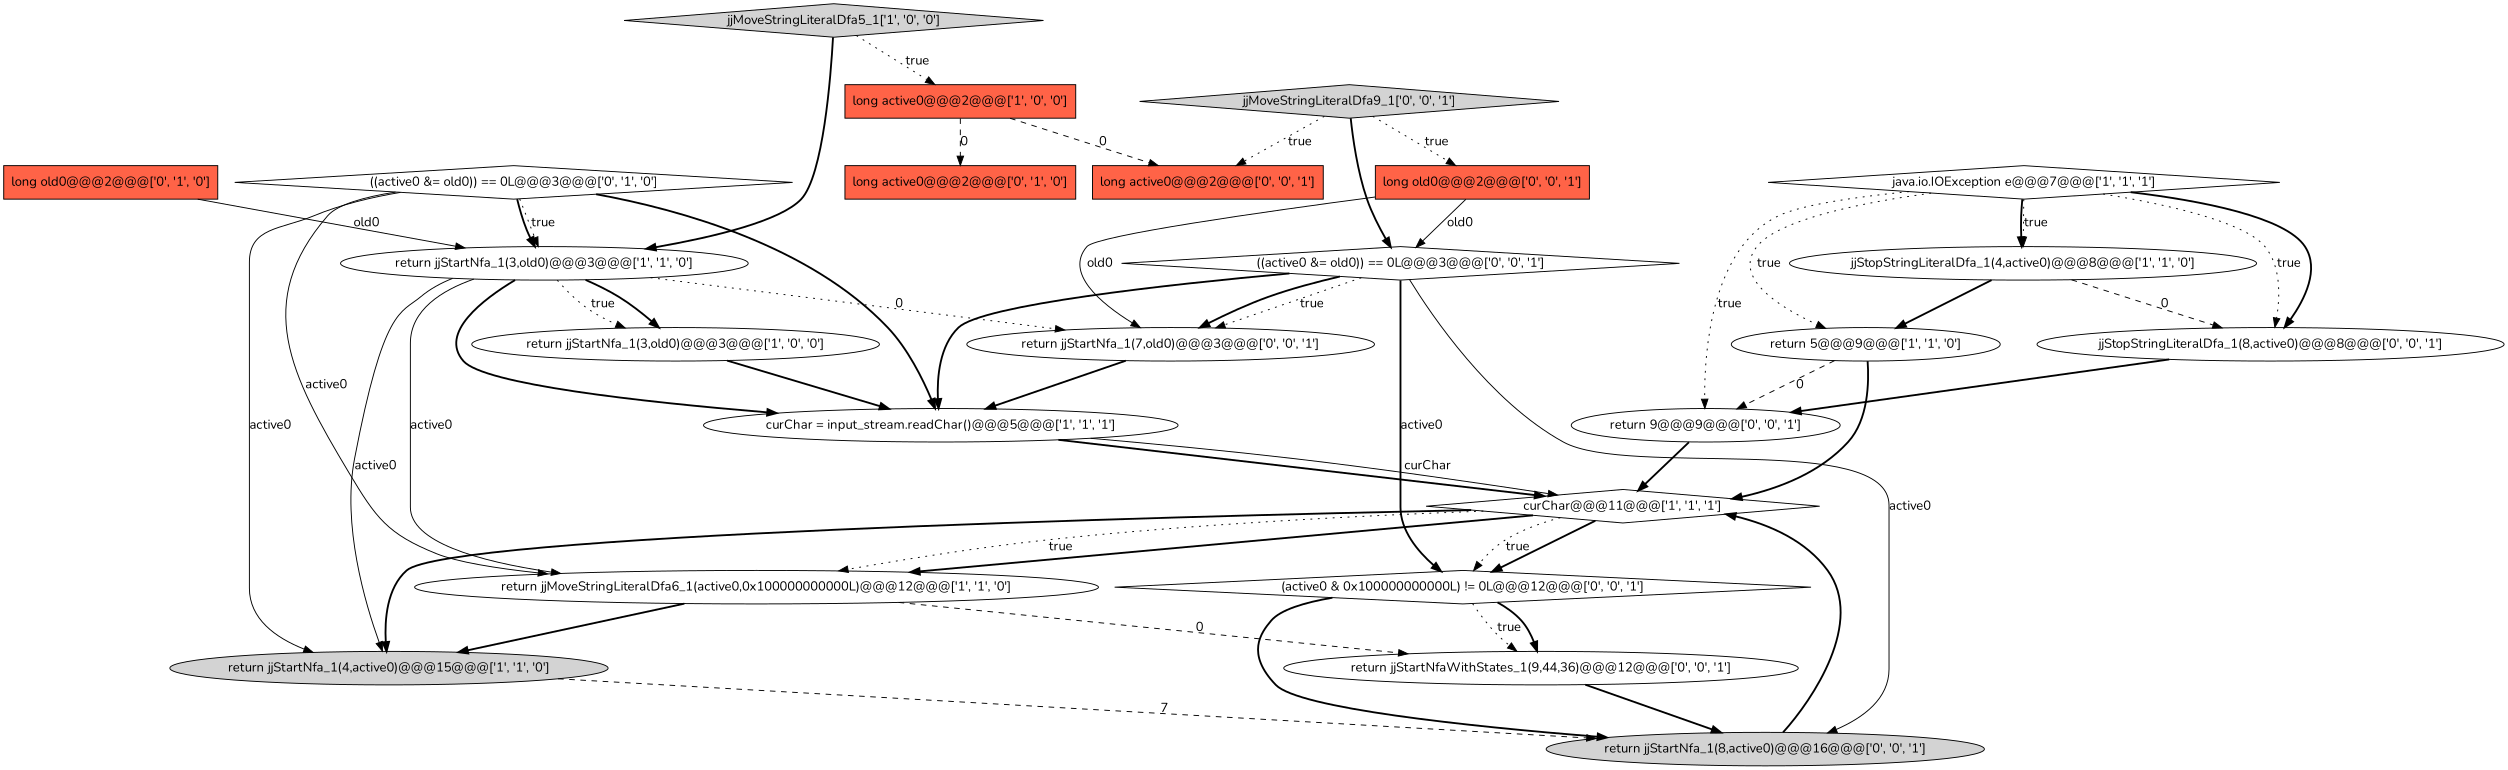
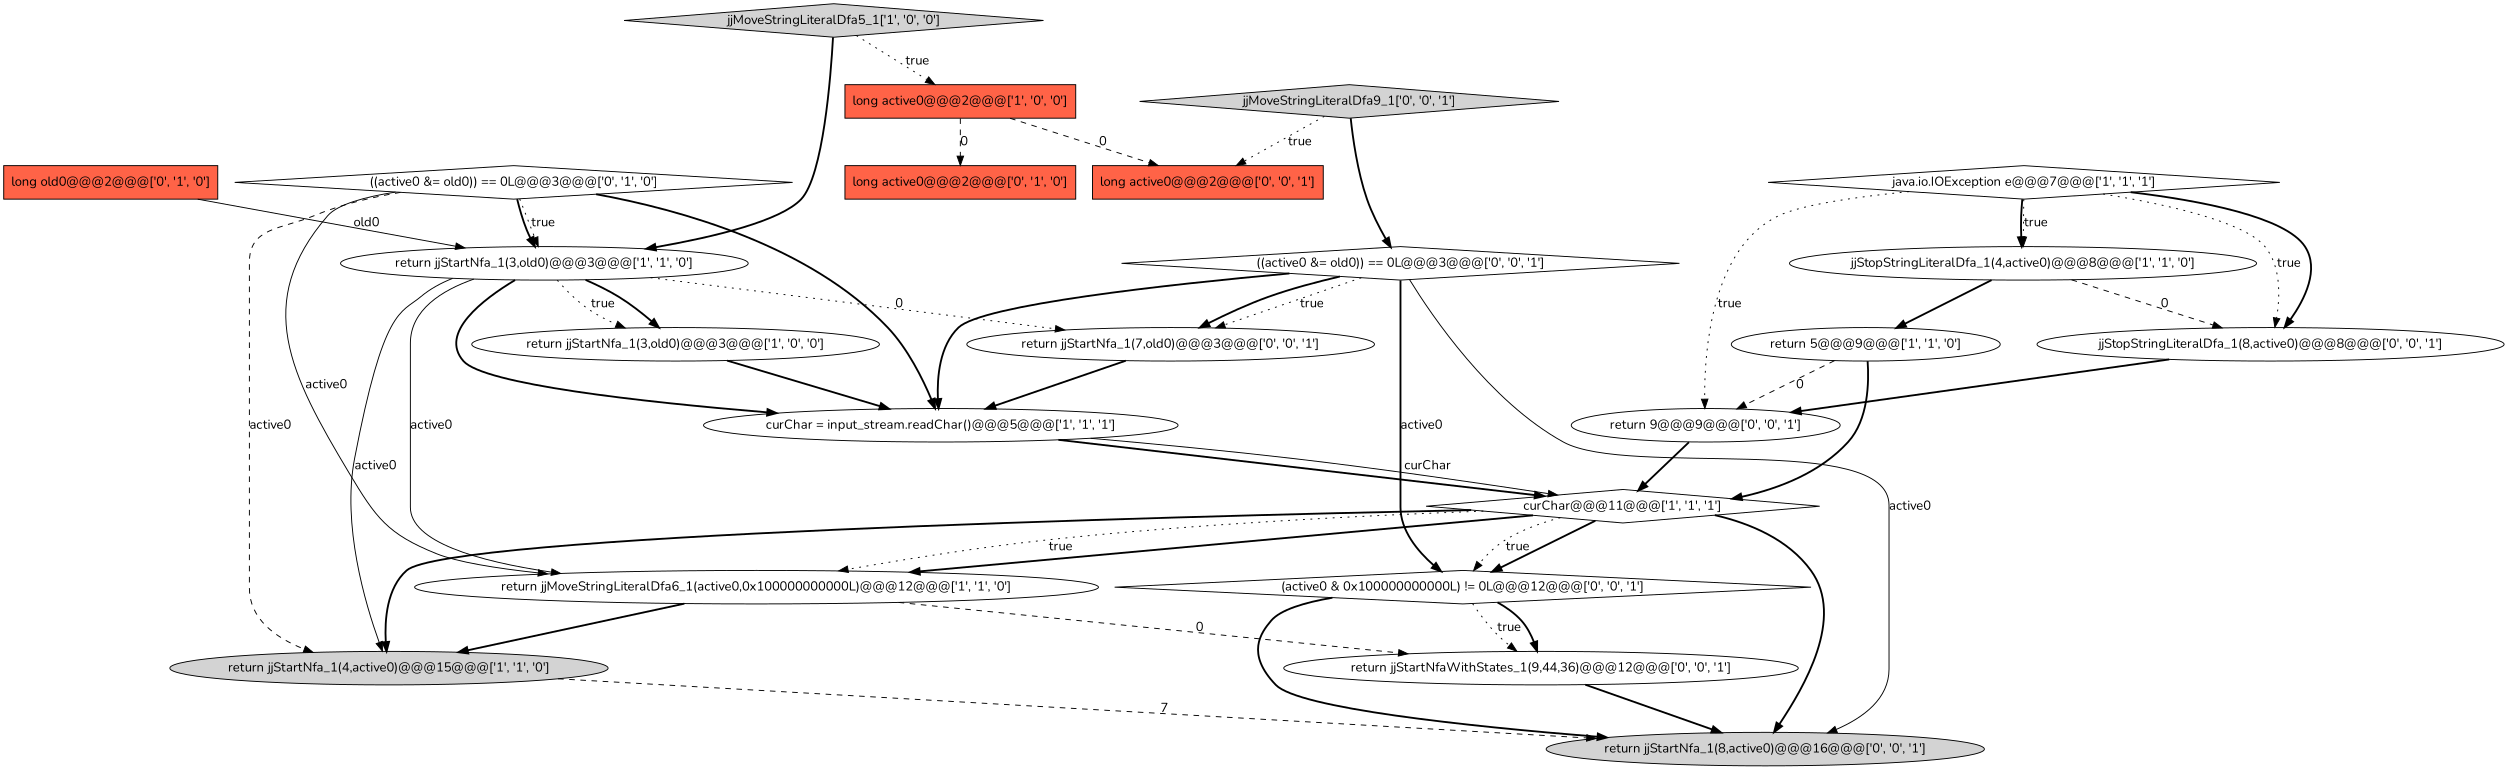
(1482, 182) -> none
(1786, 227) -> none
(249, 381) -> (249, 381)
(1839, 604) -> (1821, 595)
